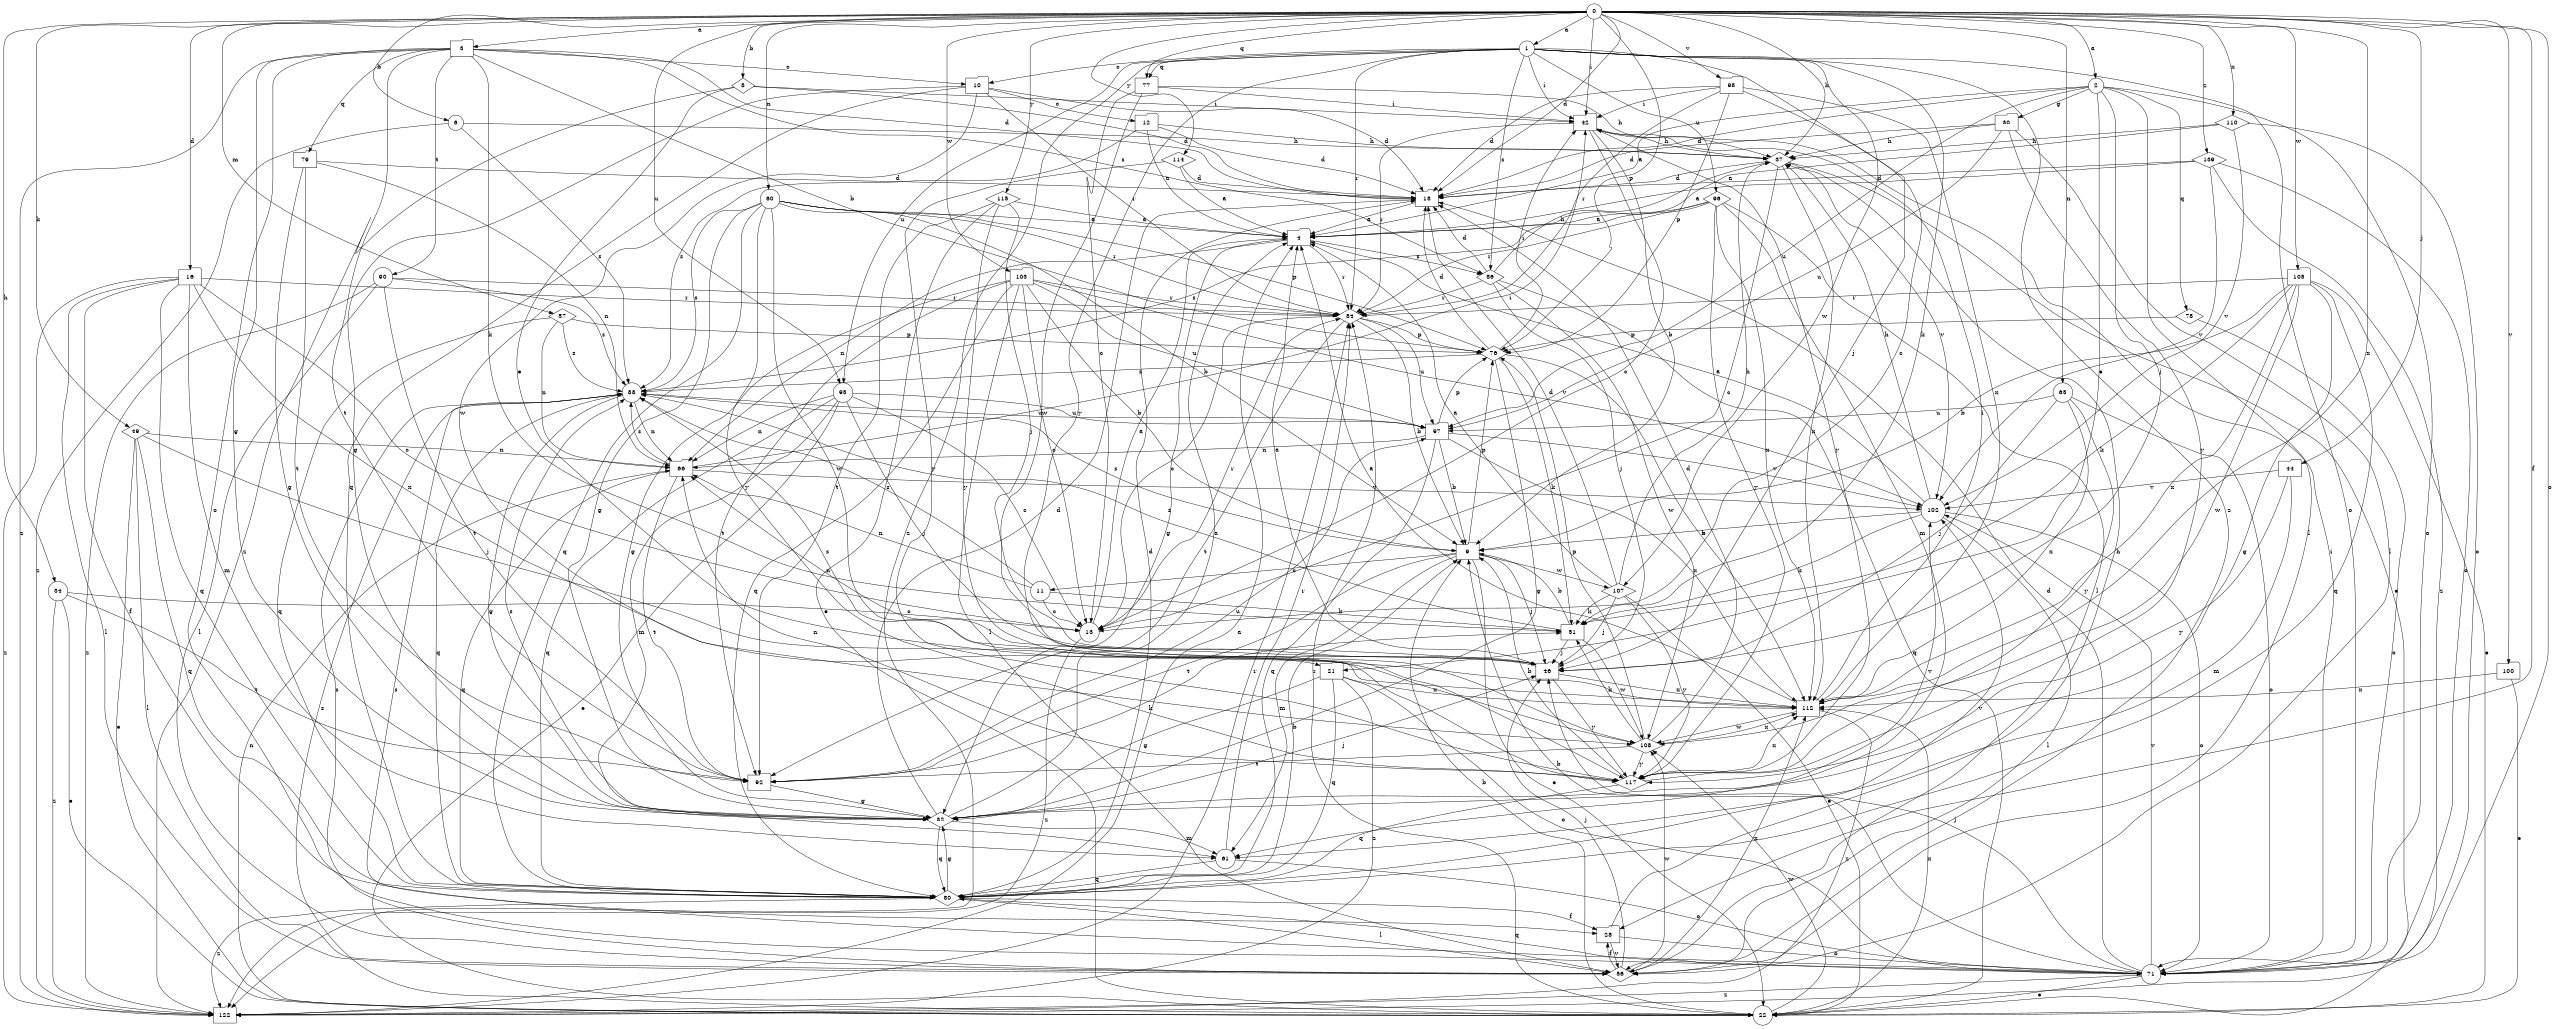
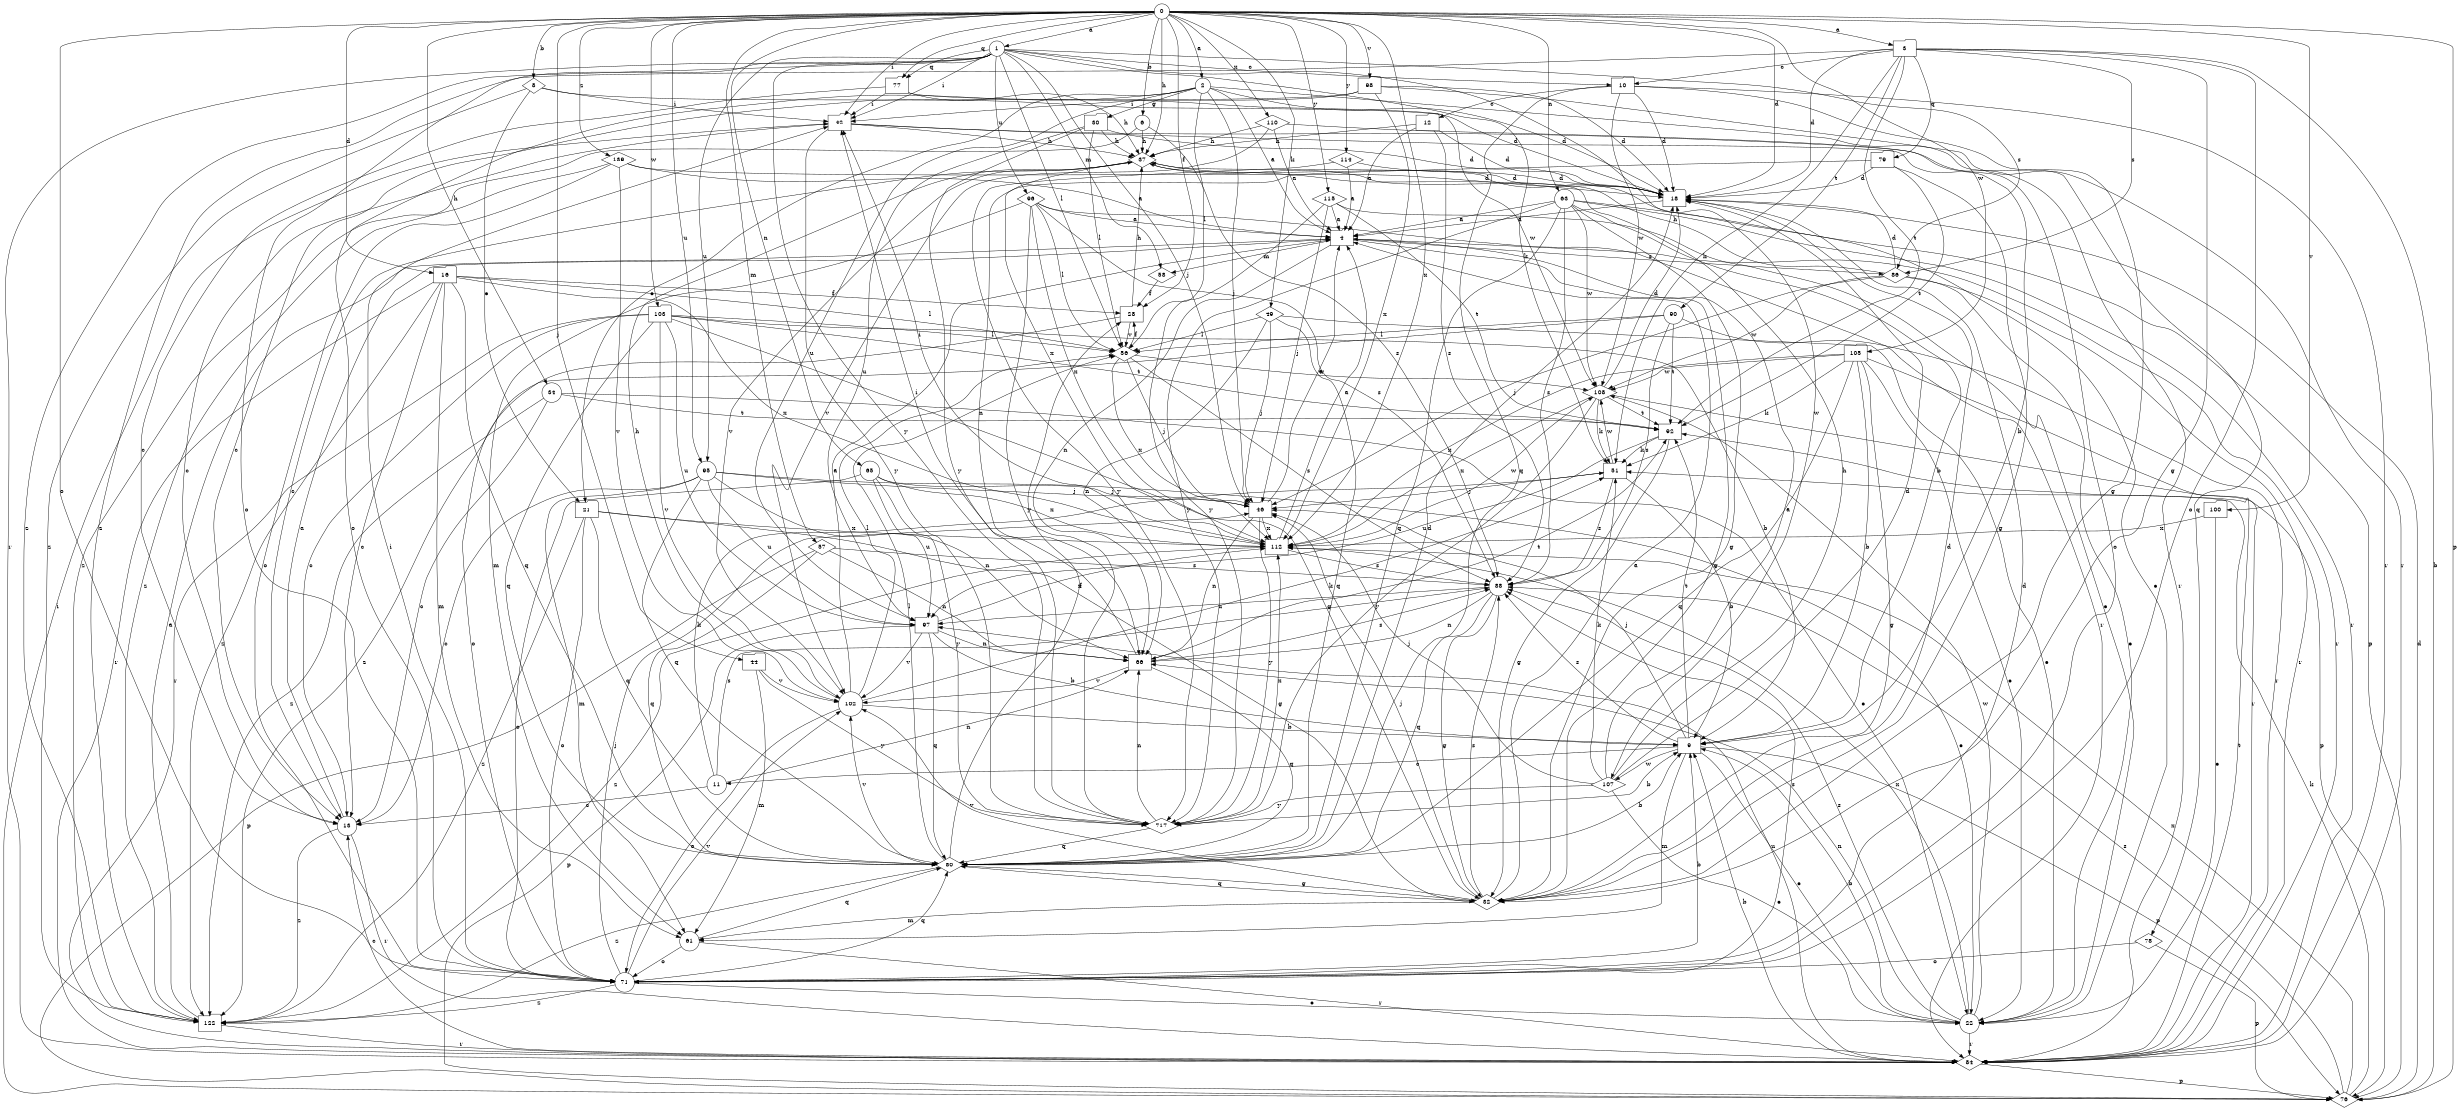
(770, 199) -> (1564, 199)
(1657, 247) -> none
none -> (1162, 275)
(2229, 510) -> (1062, 199)
(1915, 653) -> (2130, 644)
(1354, 700) -> none
(1631, 783) -> (1161, 826)
